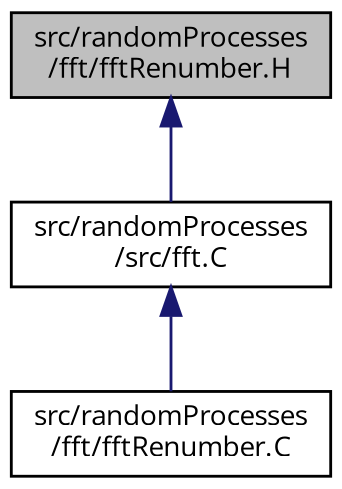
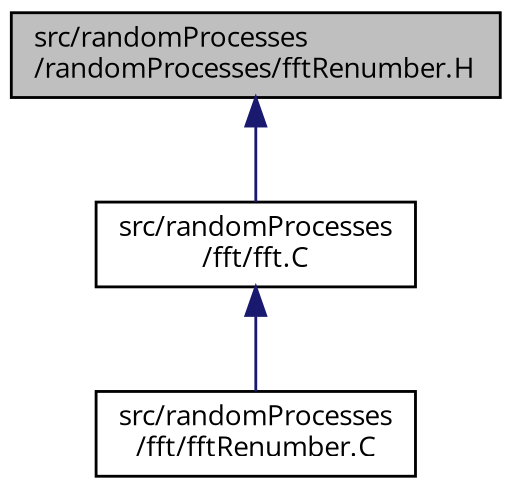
(171, 55) -> (256, 55)
(171, 244) -> (256, 244)
